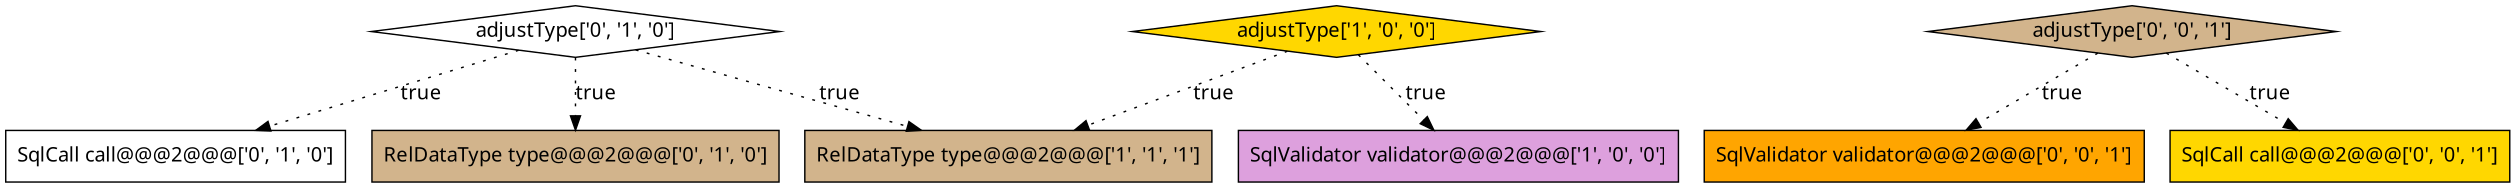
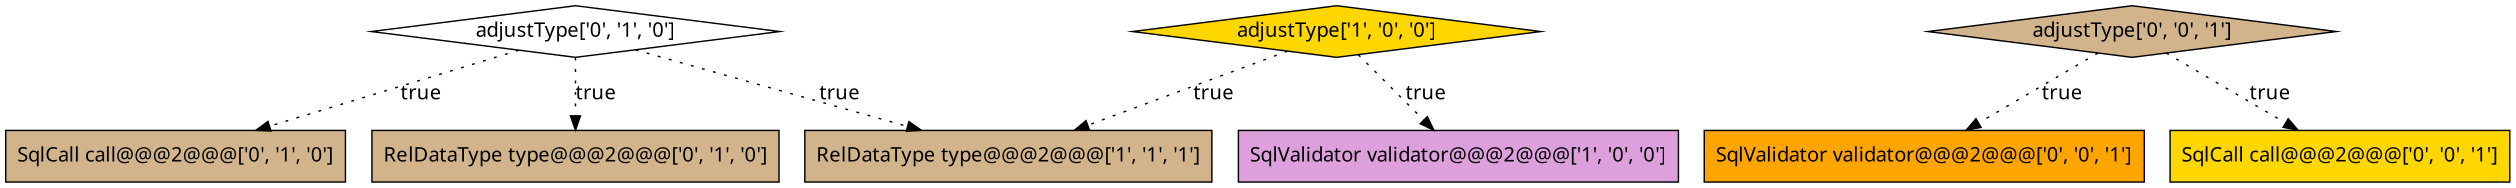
(176, 156) -> (176, 156)
